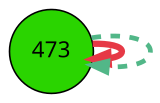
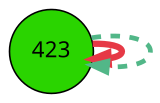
(51, 51) -> (51, 51)
